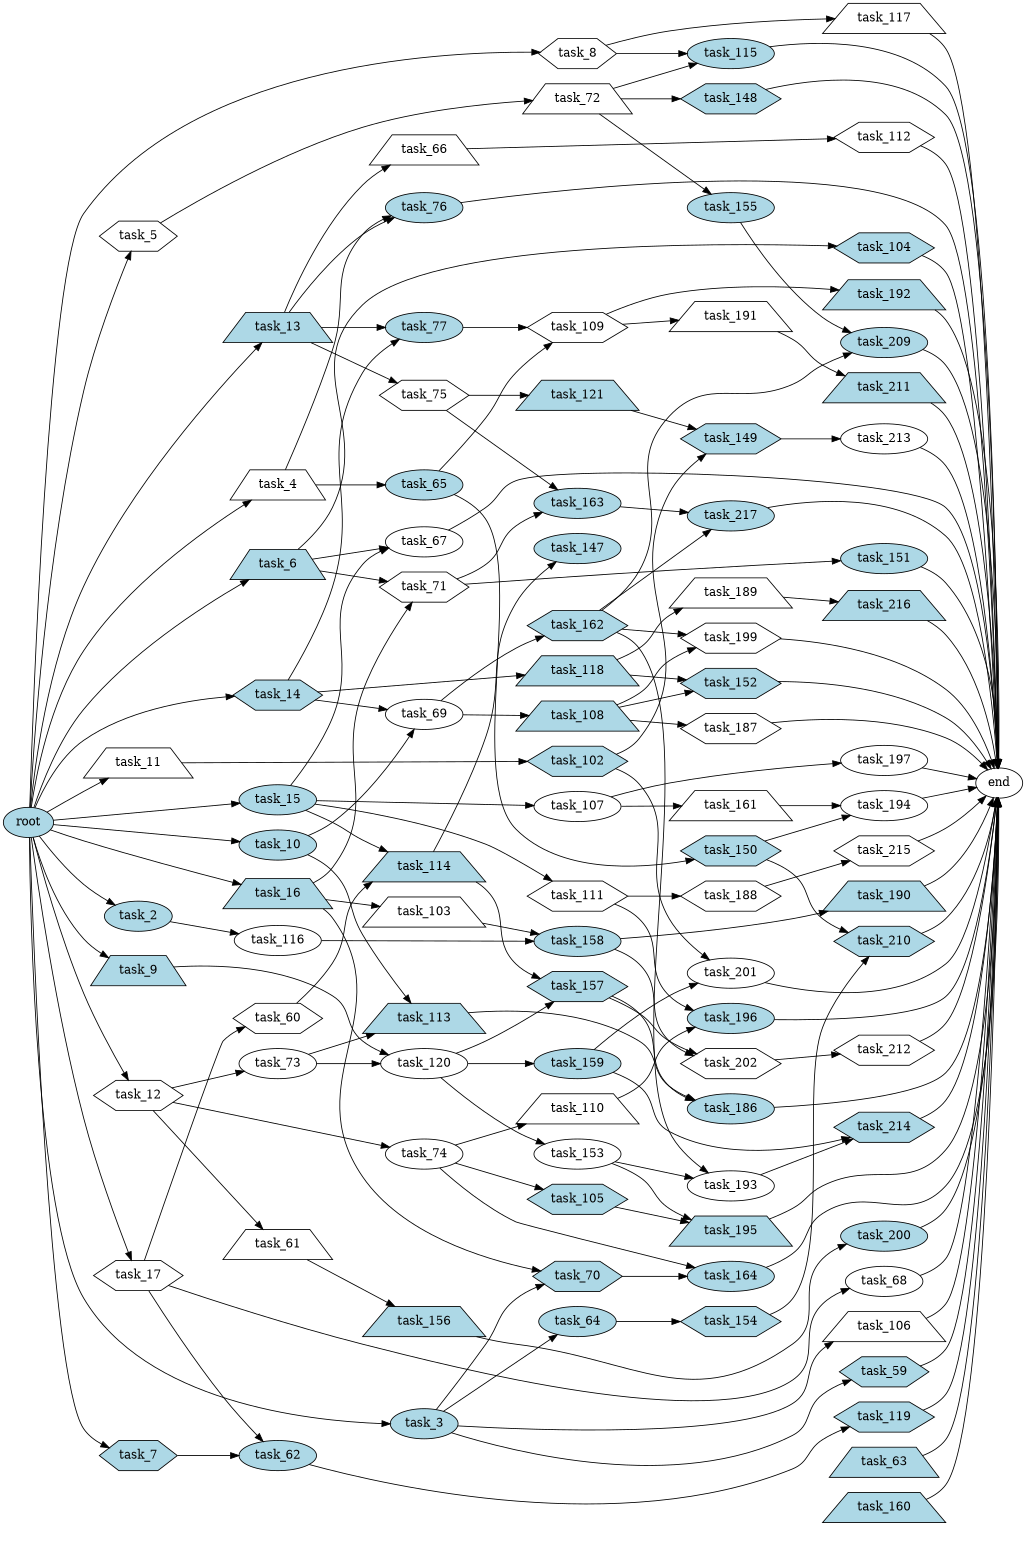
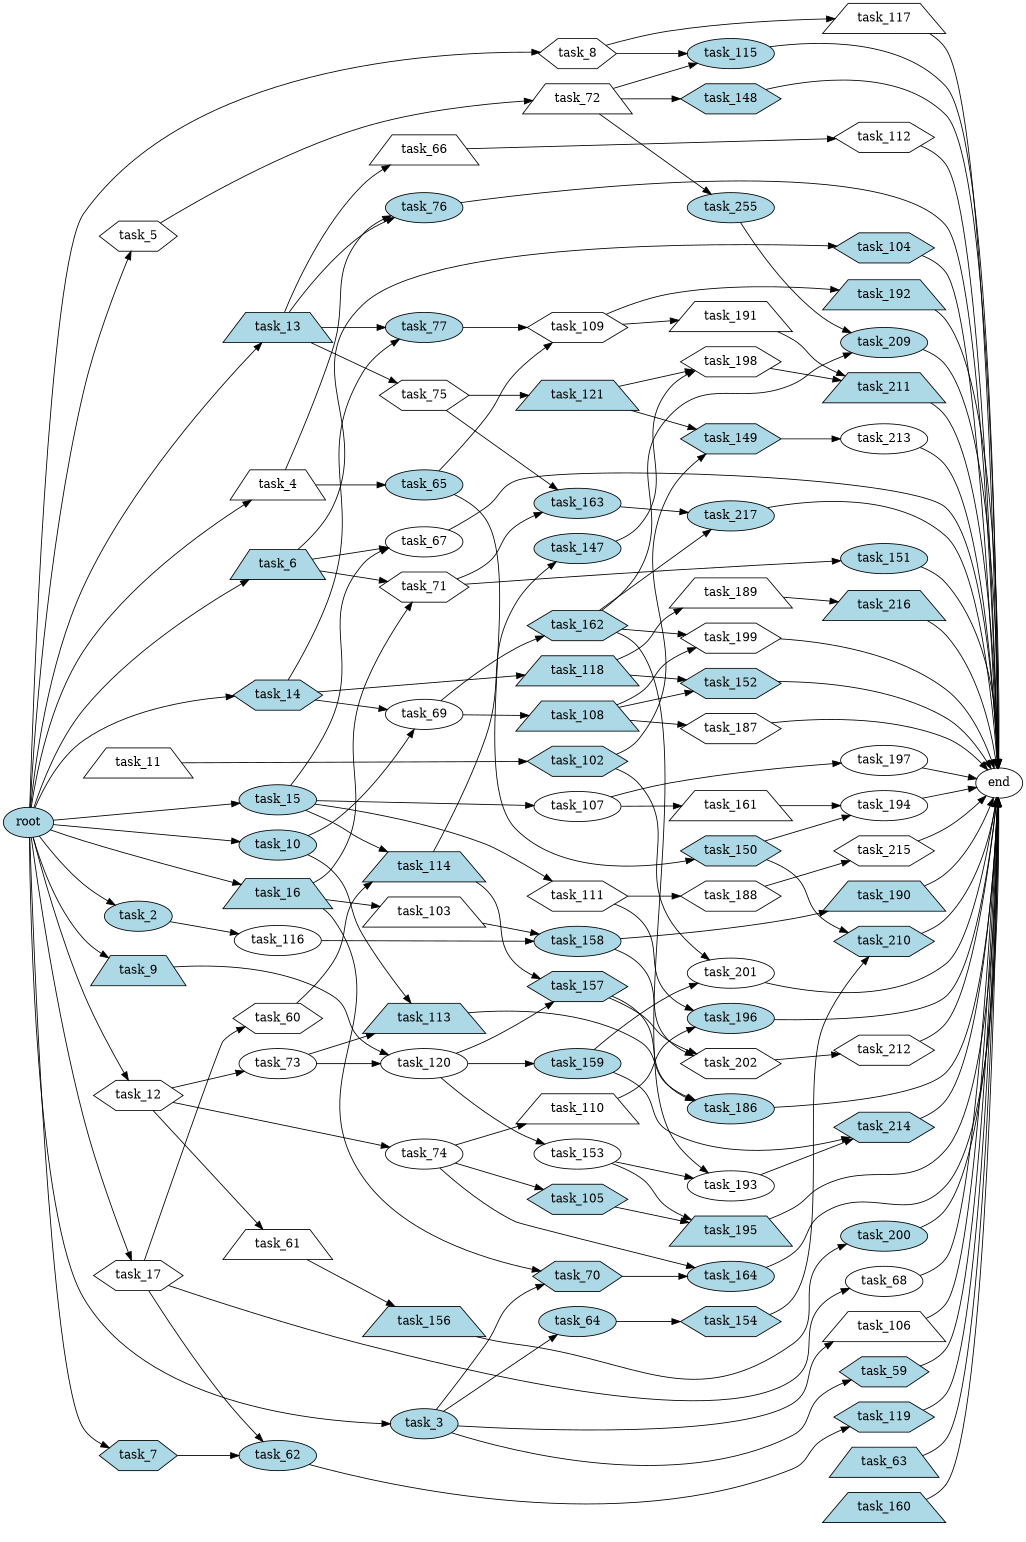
(731, 208) -> (731, 208)
none -> (731, 362)
(74, 797) -> none
